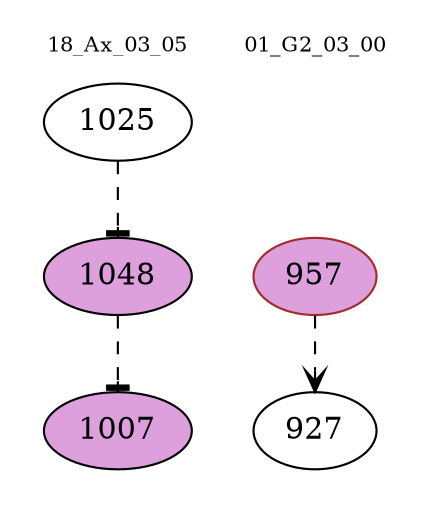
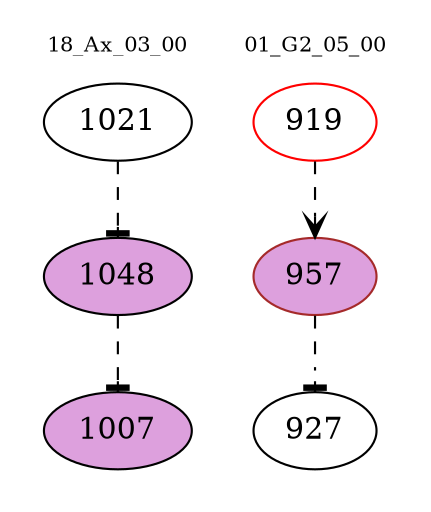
(118, 46) -> (118, 46)
(316, 46) -> (316, 46)
(118, 122) -> (118, 122)
none -> (315, 122)
(315, 343) -> (315, 343)
